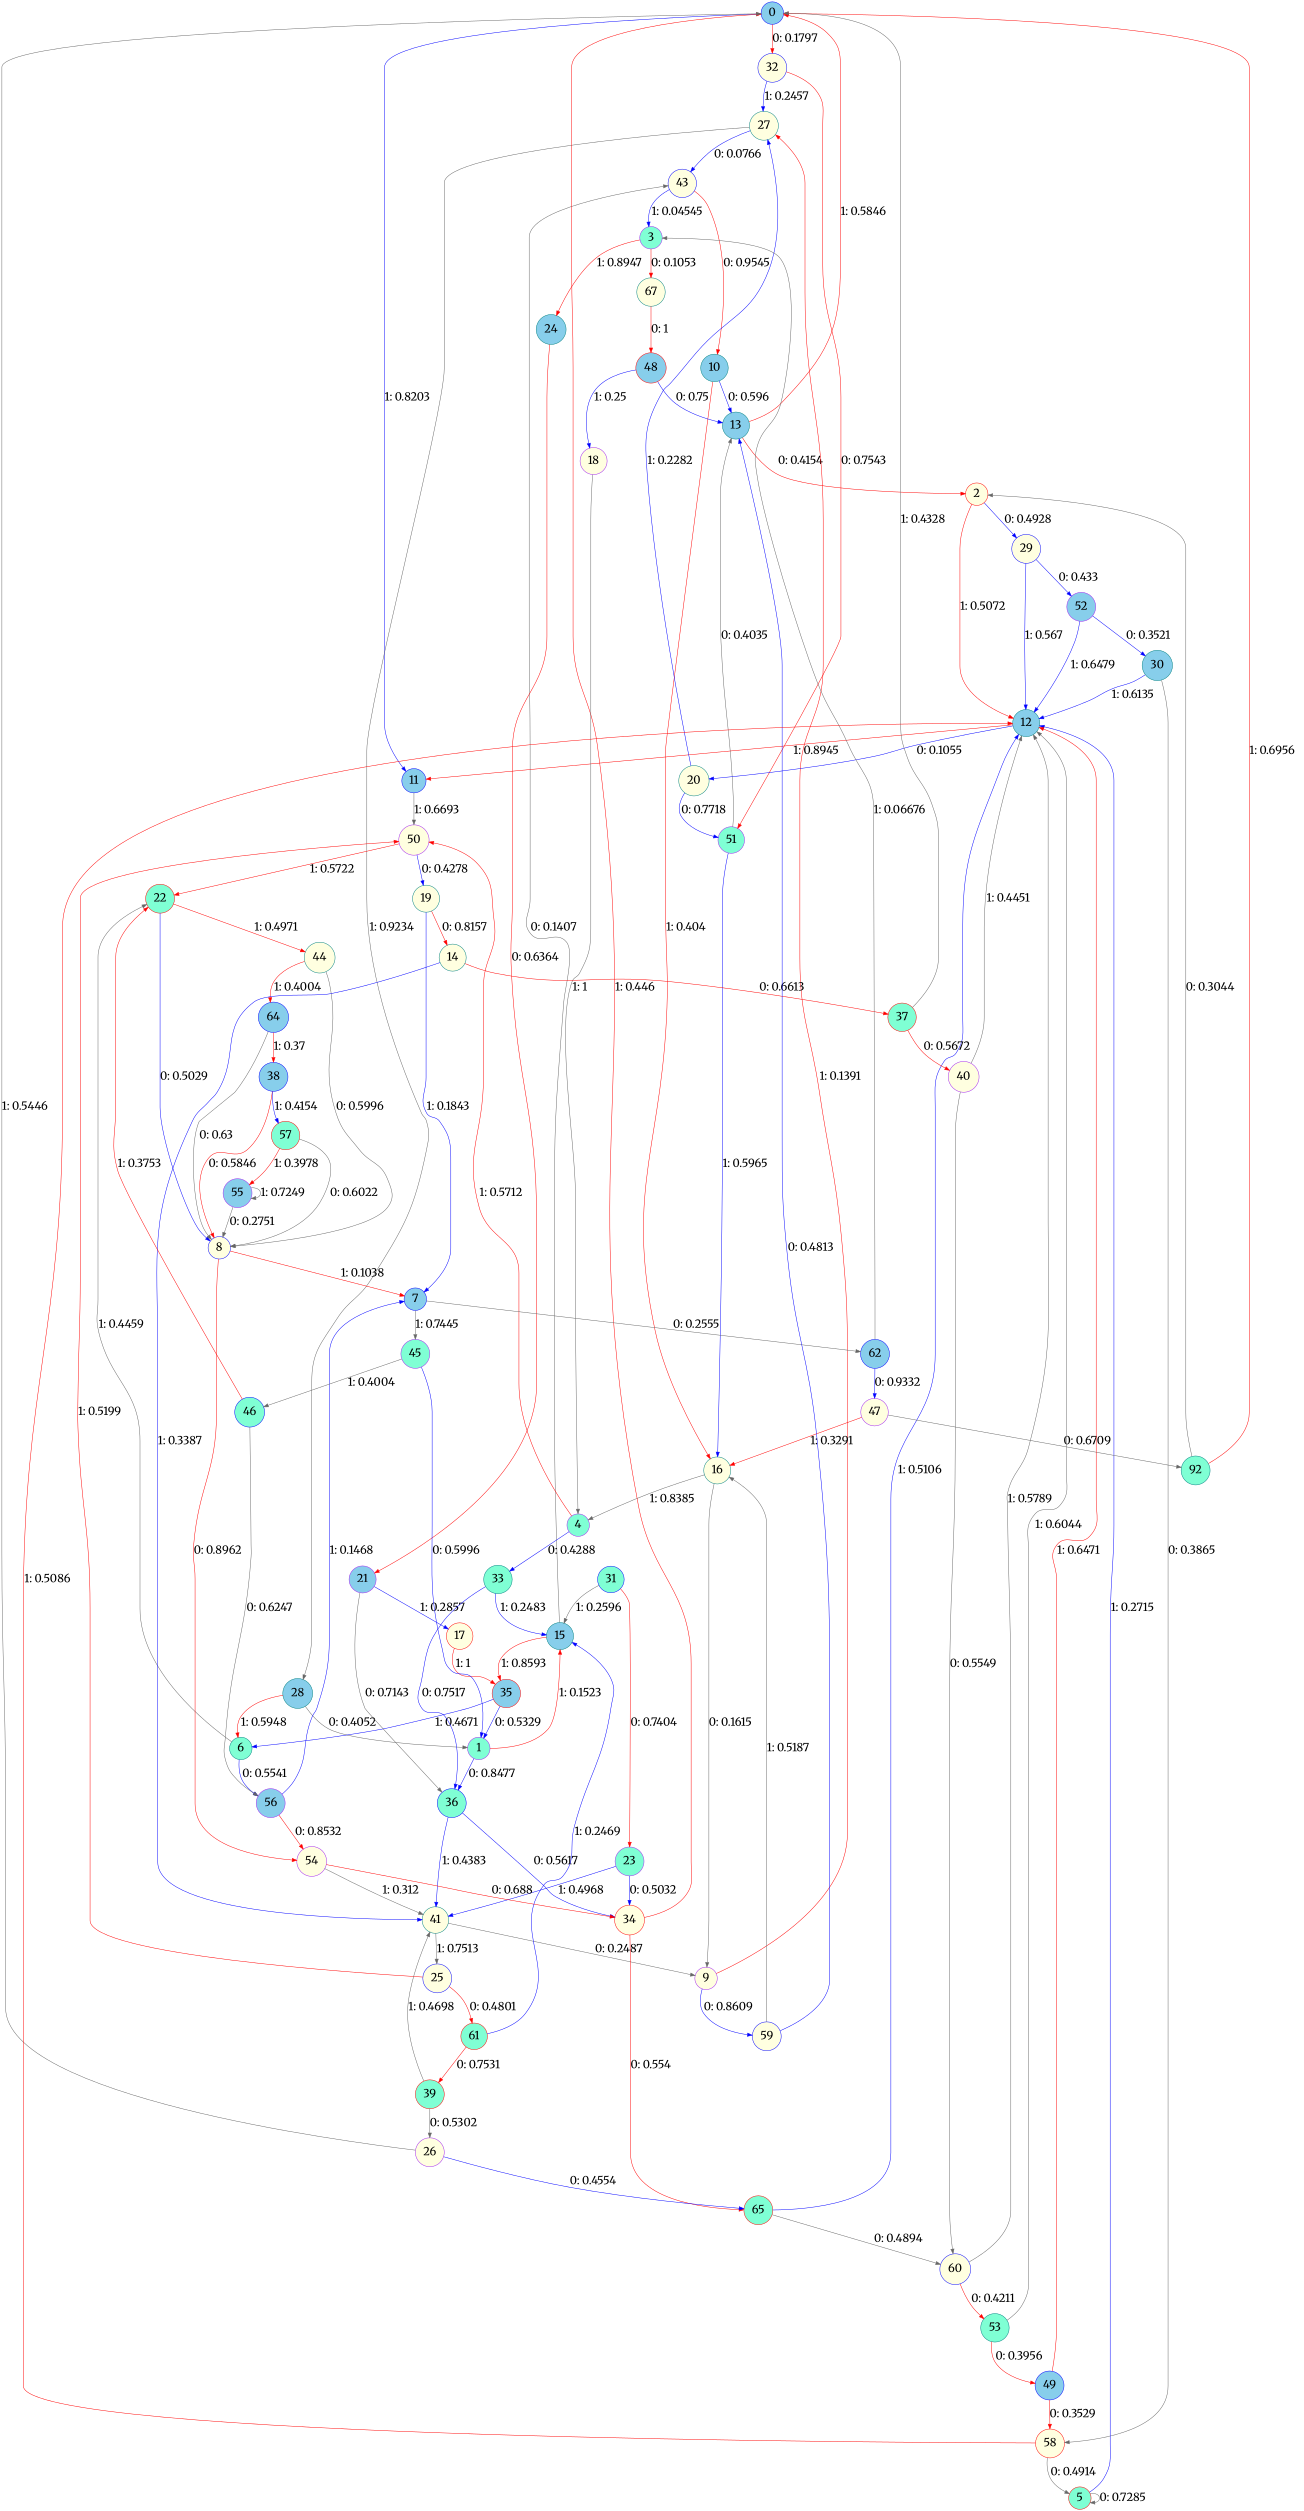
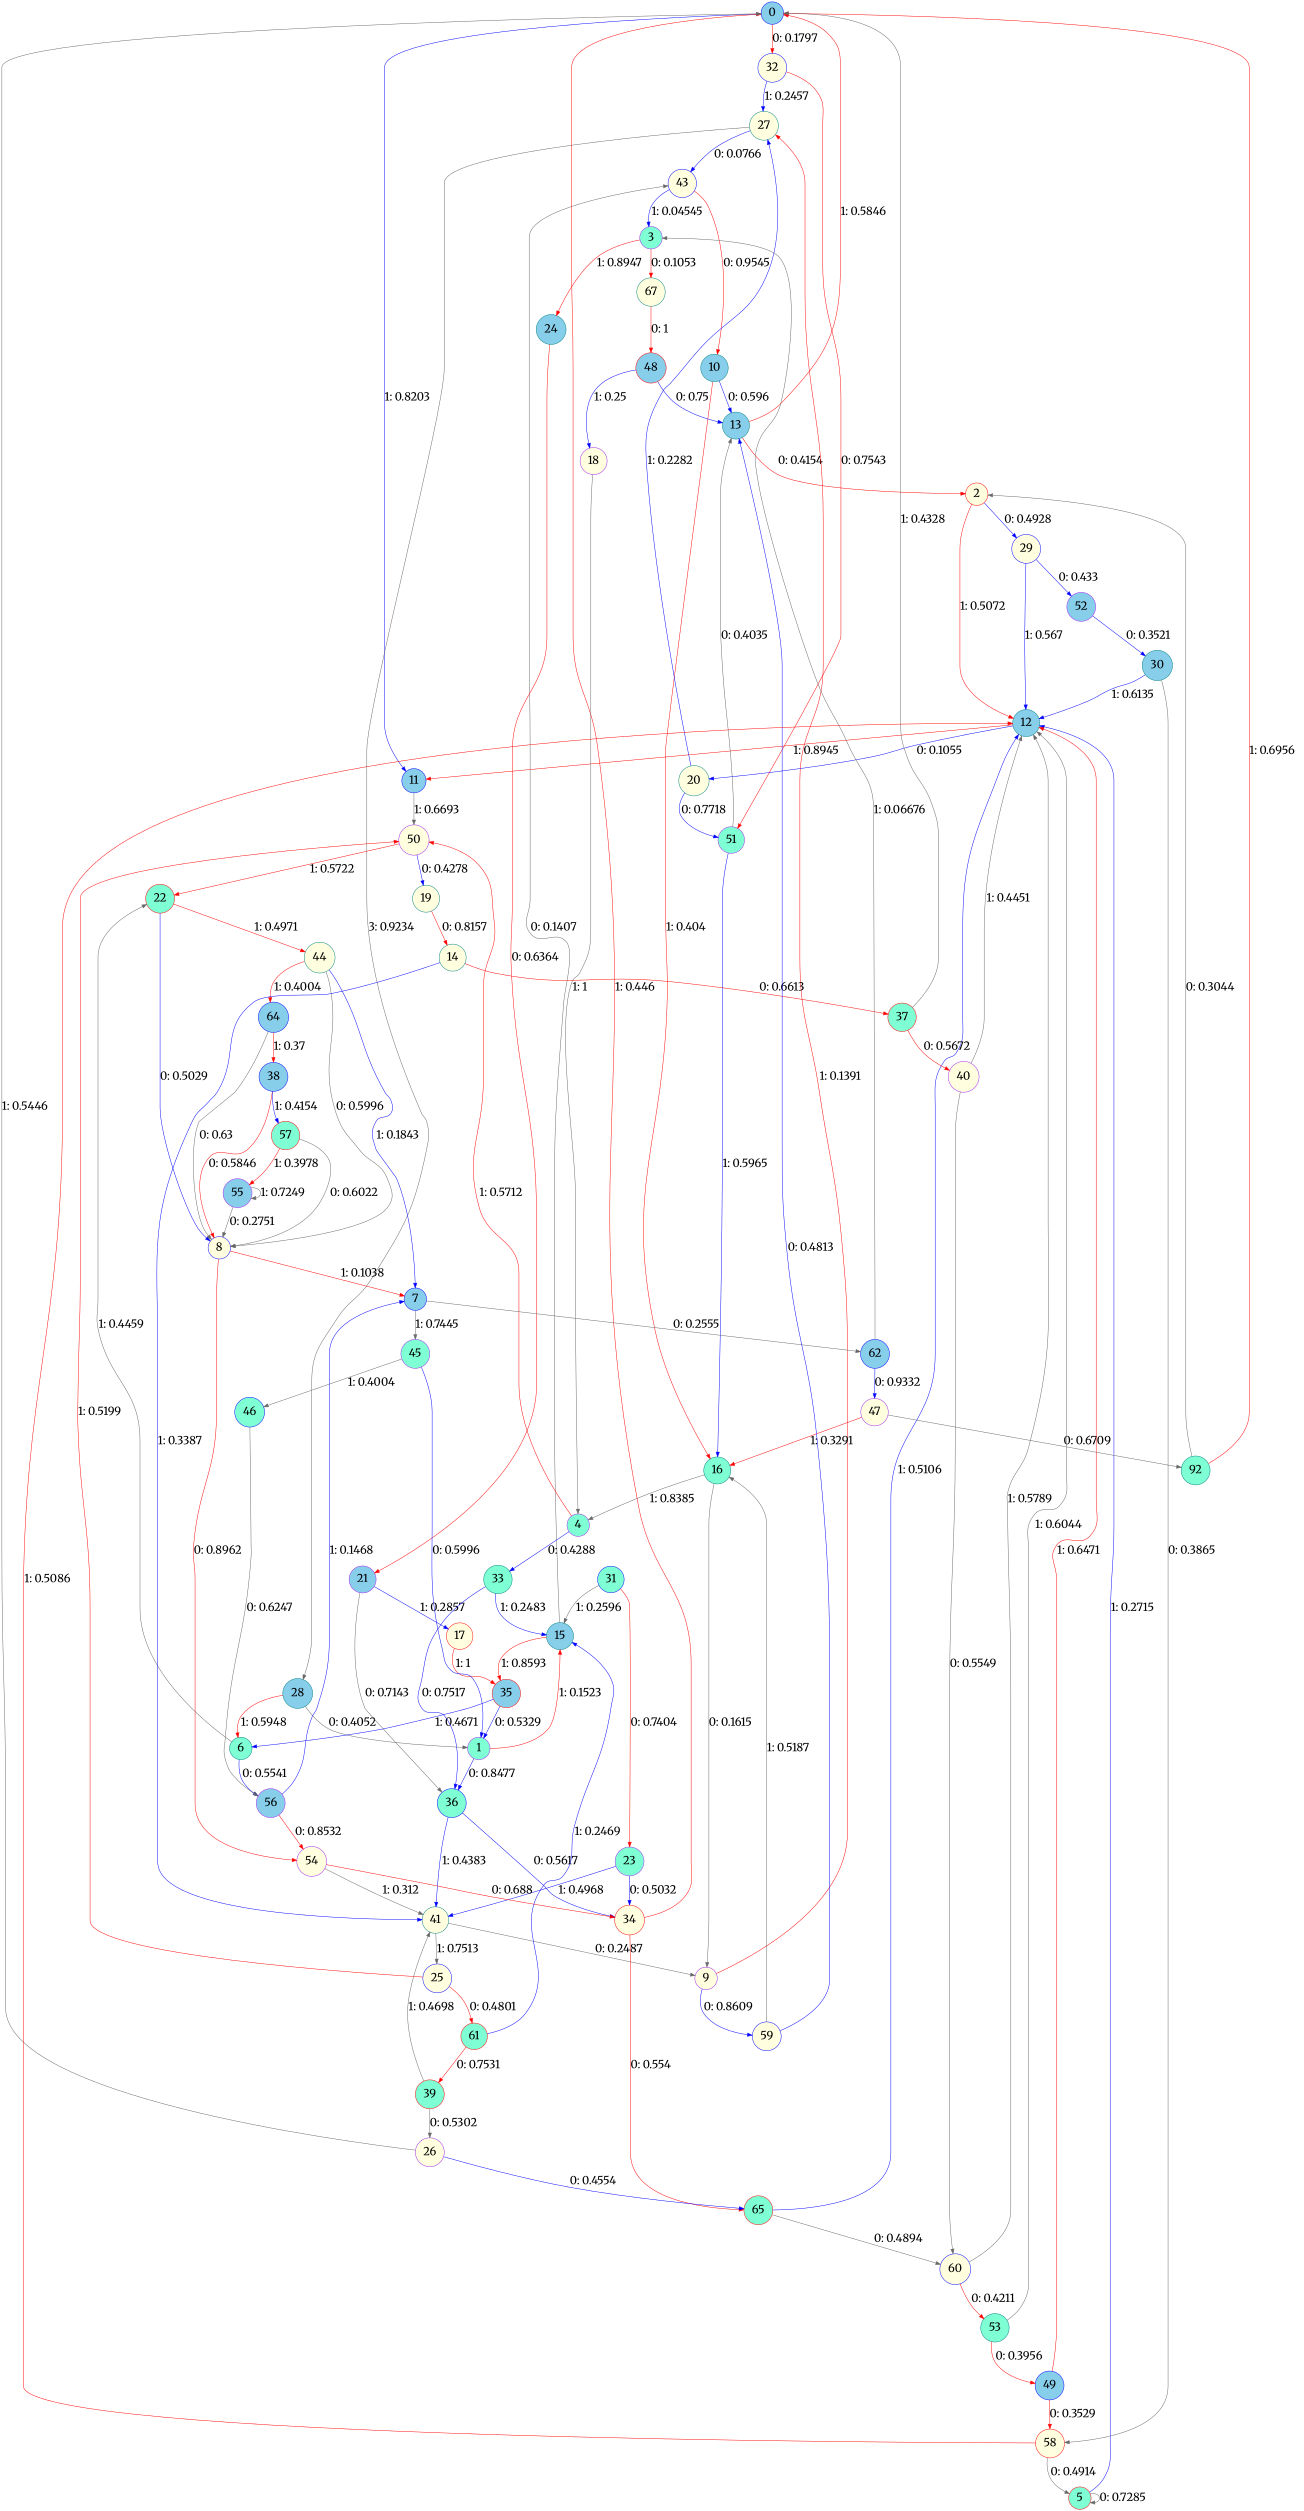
(1063, 667) -> none
(395, 928) -> (395, 928)
(425, 1109) -> (377, 1120)
(117, 1166) -> none
(717, 1470) -> (717, 1470)
